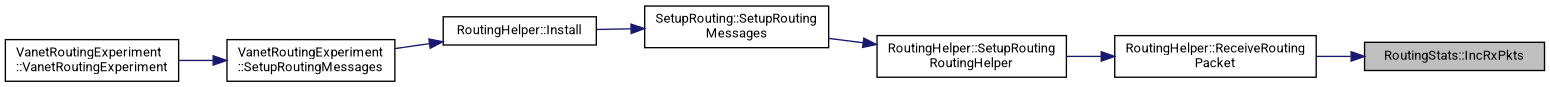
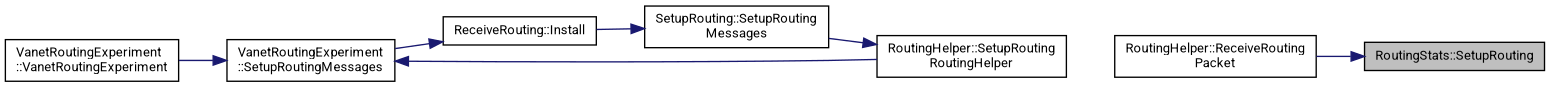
(520, 31) -> (520, 31)
(1084, 56) -> (643, 62)
(1455, 56) -> (1455, 56)
